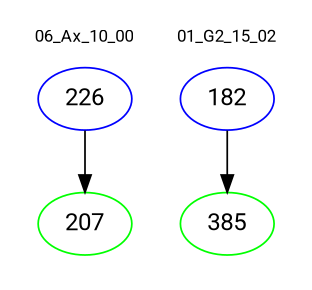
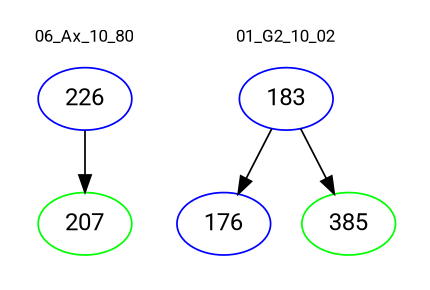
(85, 37) -> (85, 37)
(227, 37) -> (286, 37)
(227, 99) -> (286, 99)
none -> (224, 224)
